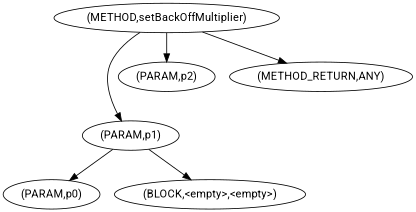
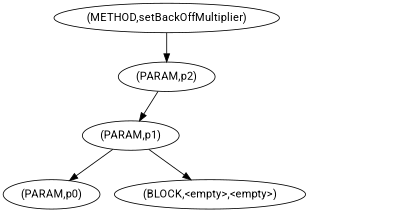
(109, 68) -> (151, 103)
(321, 77) -> none
